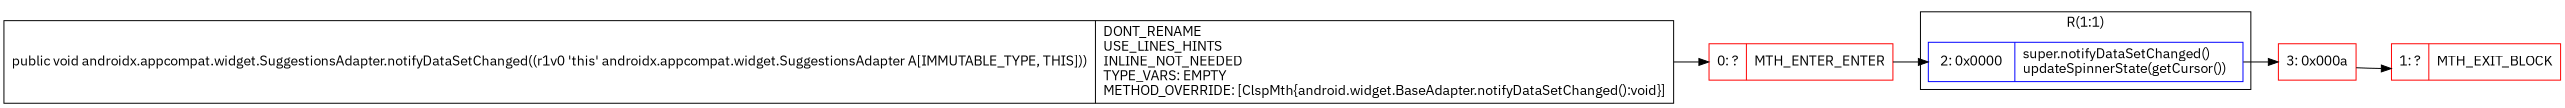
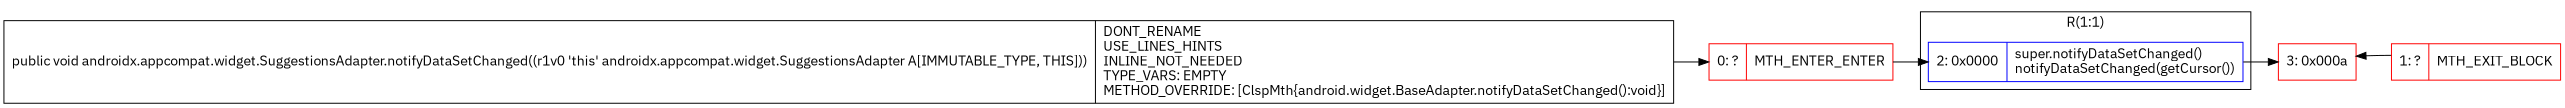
(2369, 68) -> (2379, 55)
(2125, 69) -> (2125, 69)
